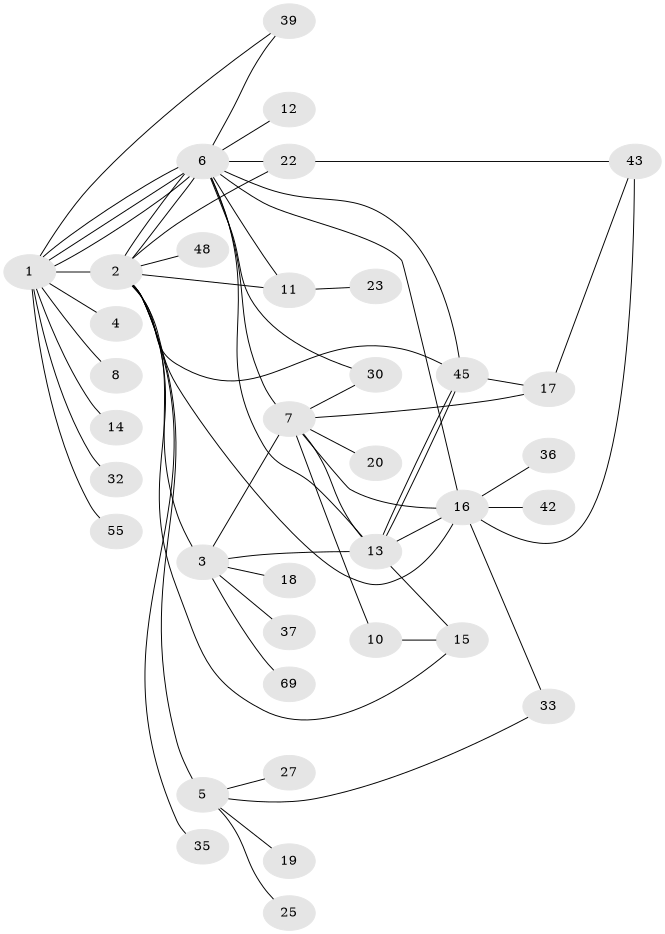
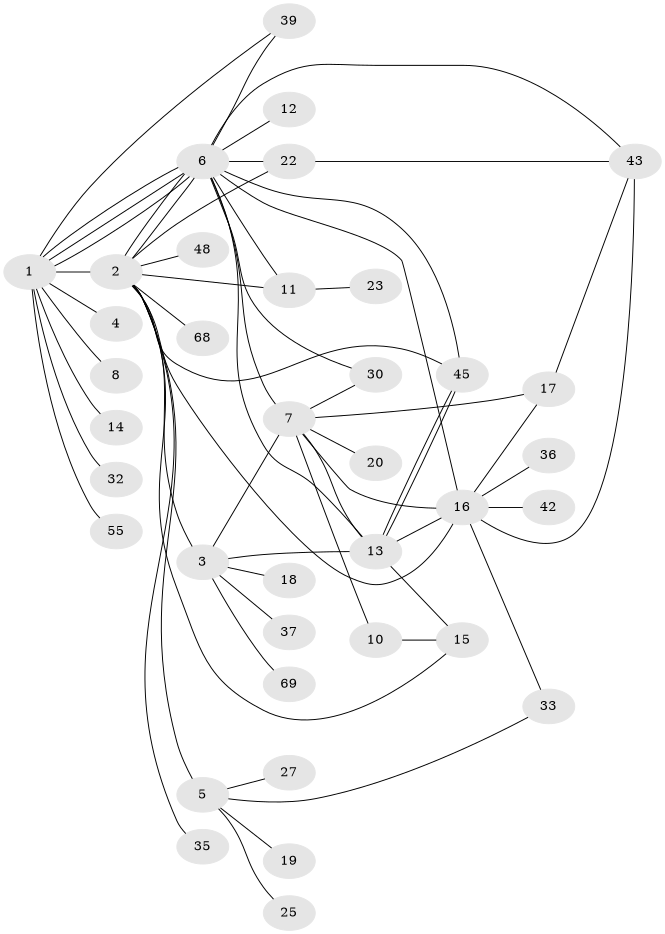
none -> (411, 65)
none -> (203, 338)
(506, 382) -> (506, 448)
